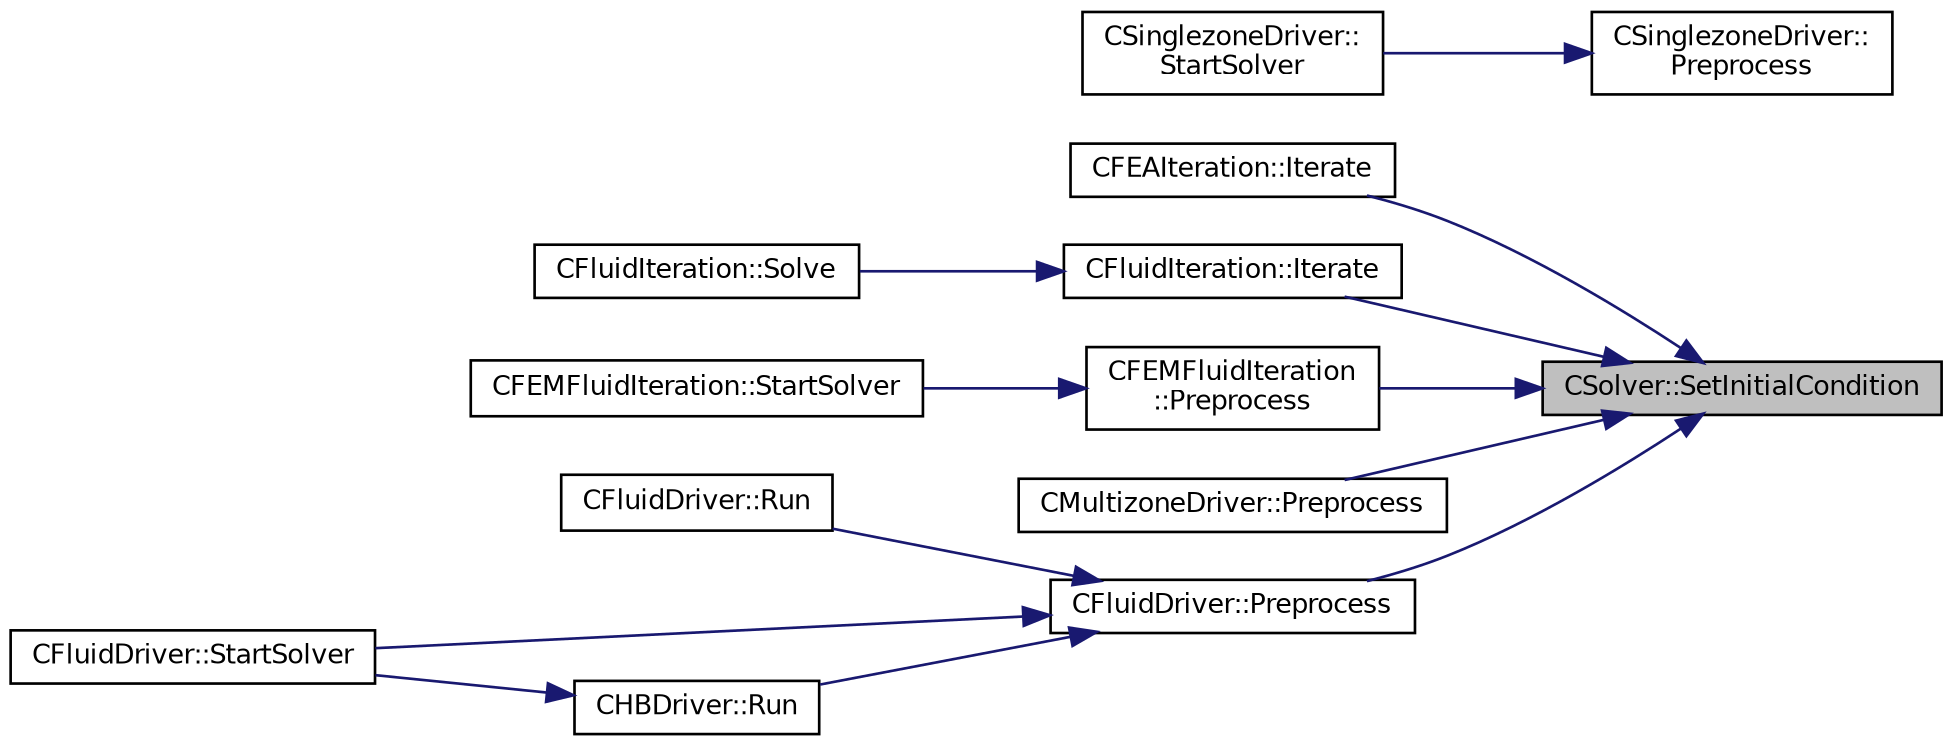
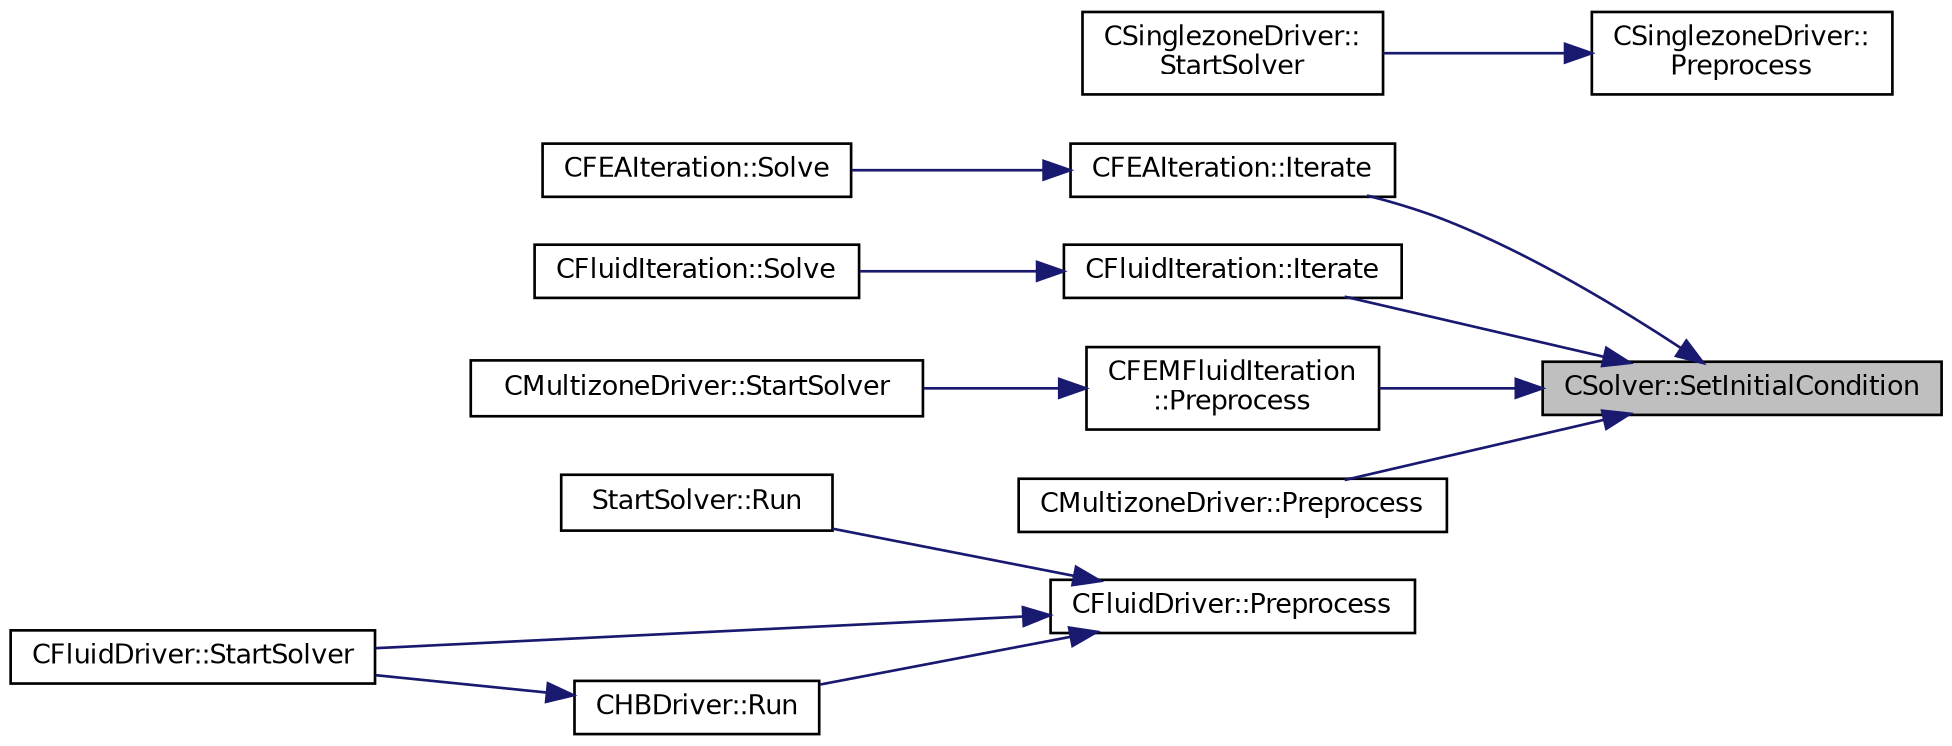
none -> (697, 170)
(697, 388) -> (697, 388)
(697, 503) -> (697, 503)
(1530, 518) -> none
